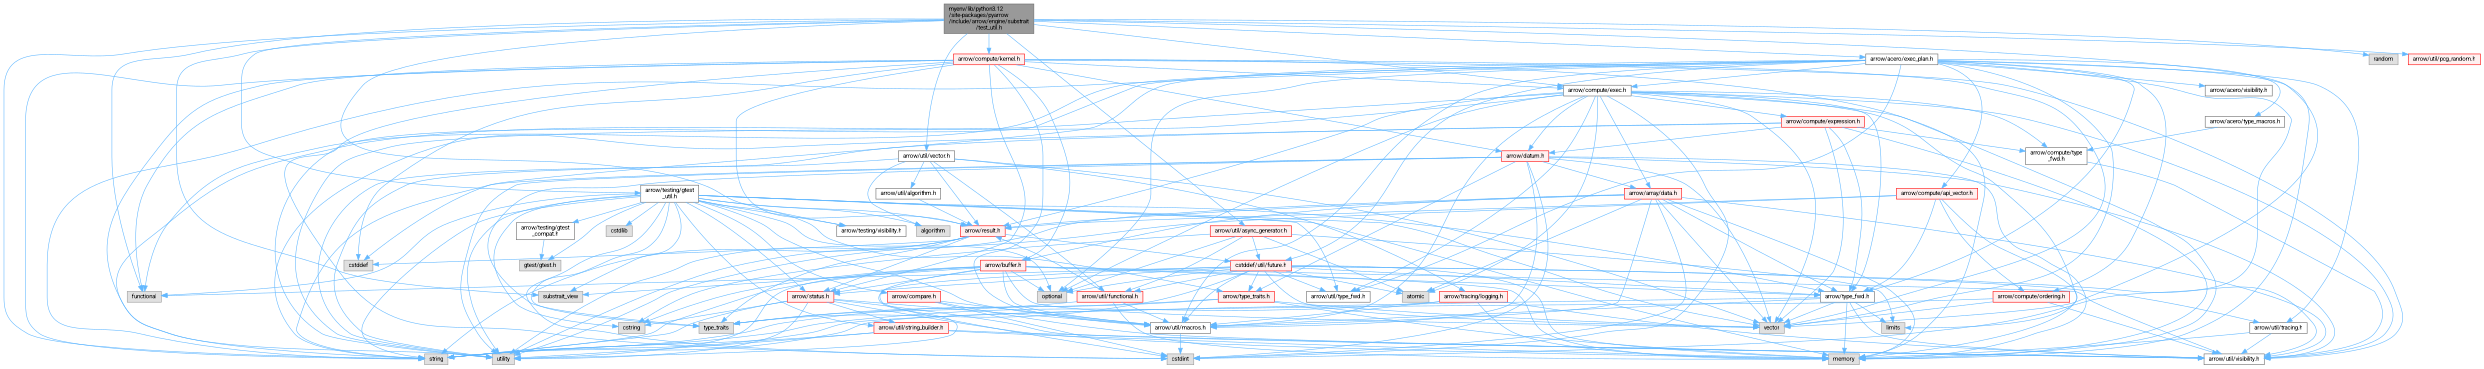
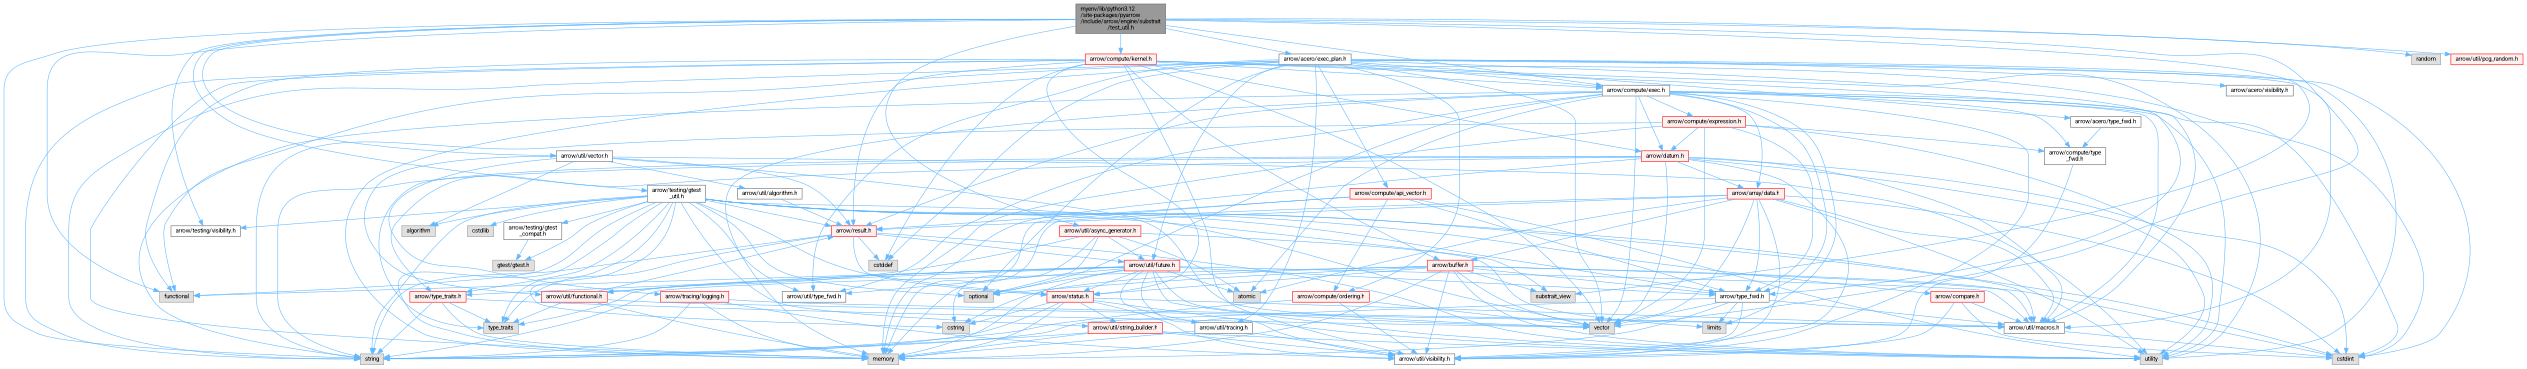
(2245, 122) -> (2106, 122)
(488, 231) -> none
(1261, 266) -> (1152, 266)
